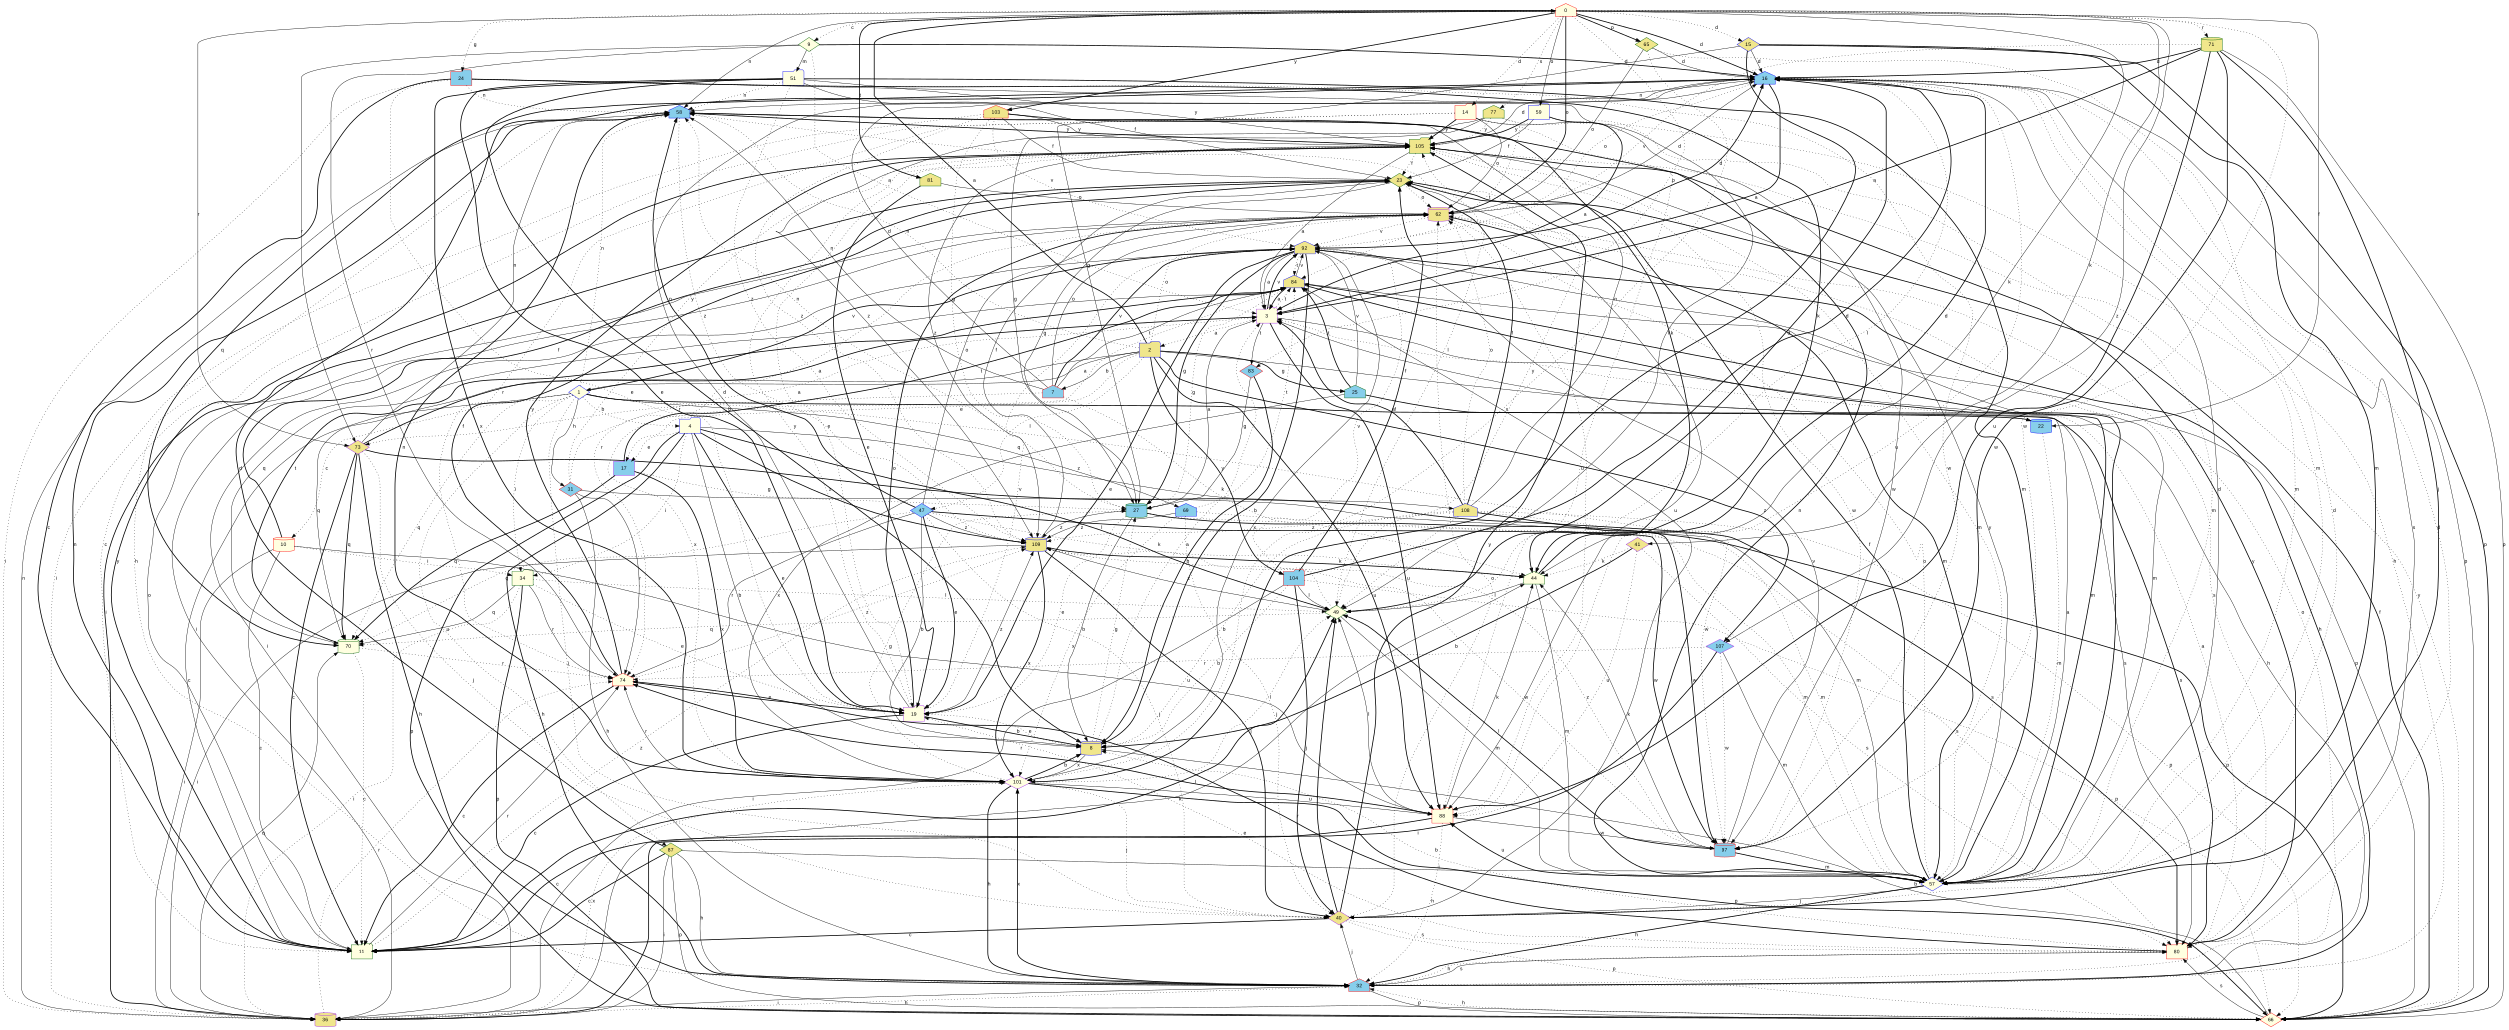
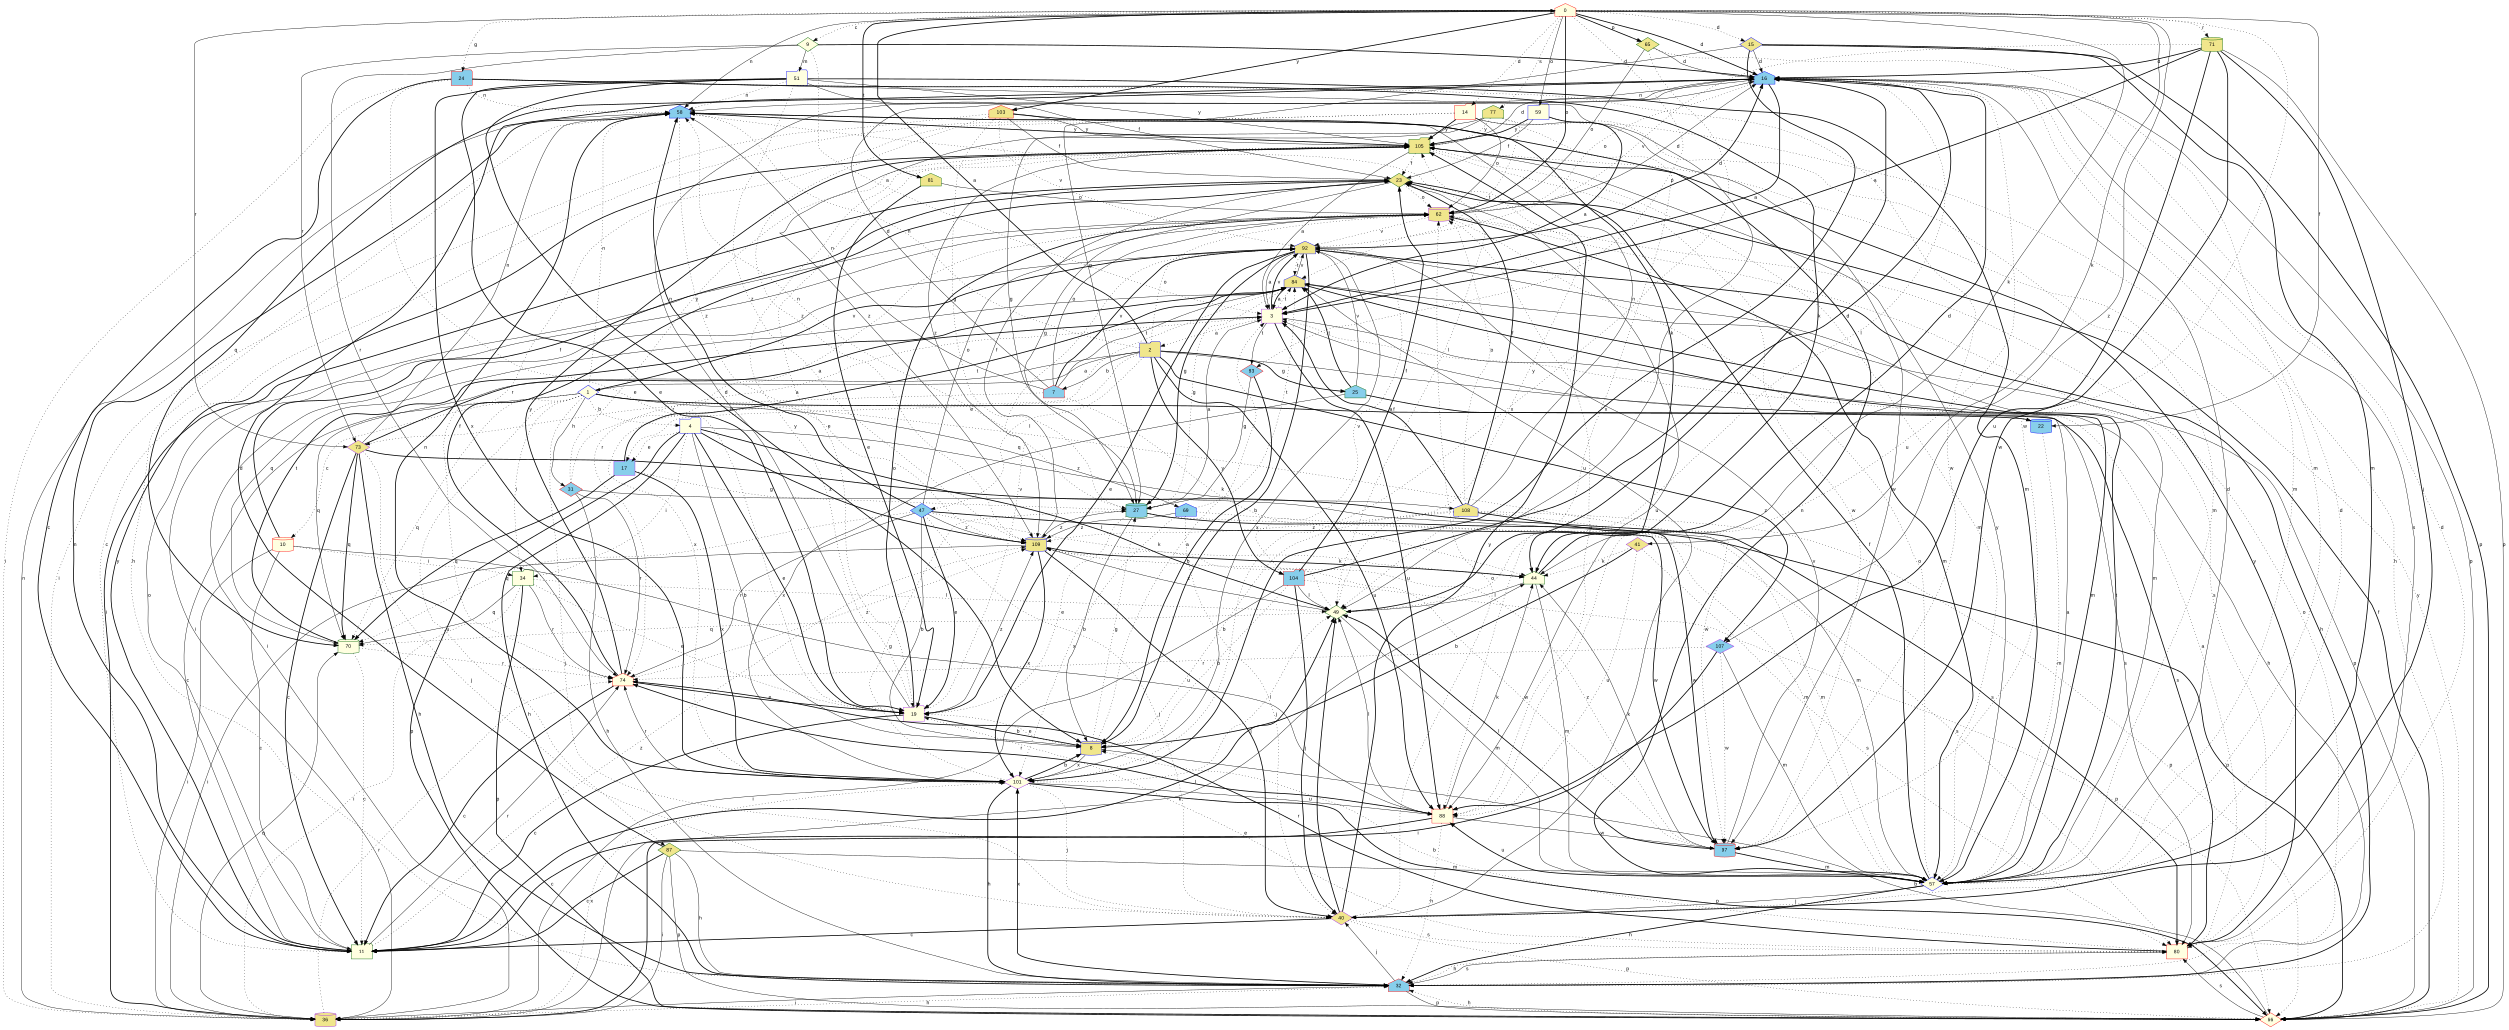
(1439, 867) -> (1456, 867)
